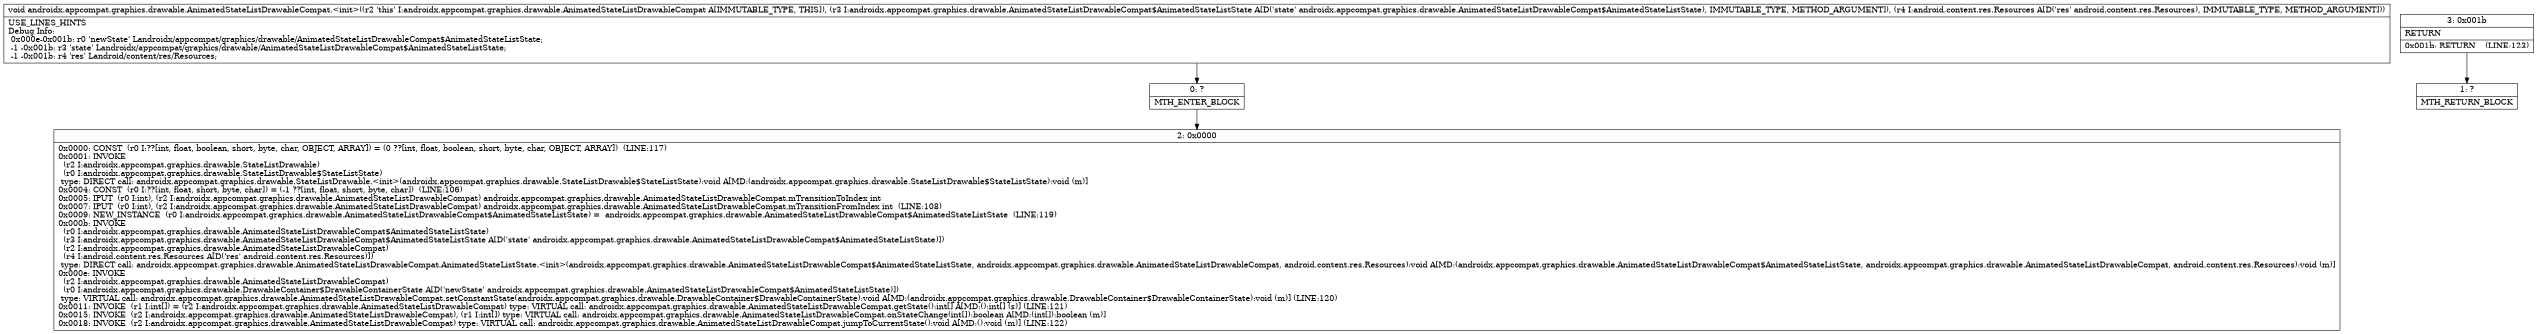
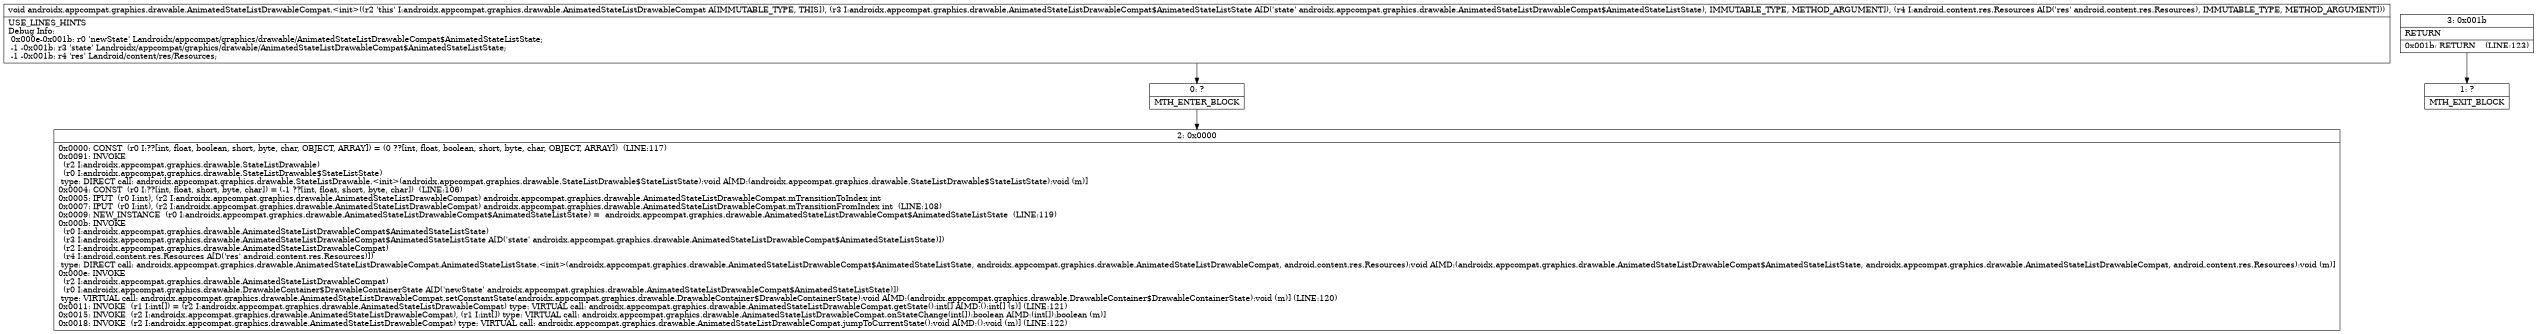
(2467, 102) -> (2467, 102)
(95, 157) -> (95, 157)
